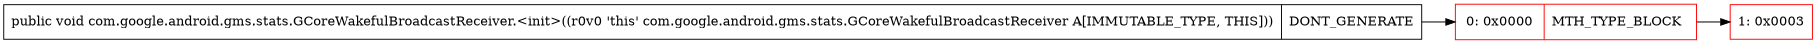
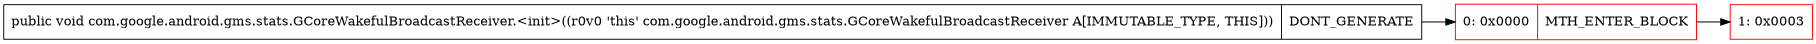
(1617, 21) -> (1617, 21)
